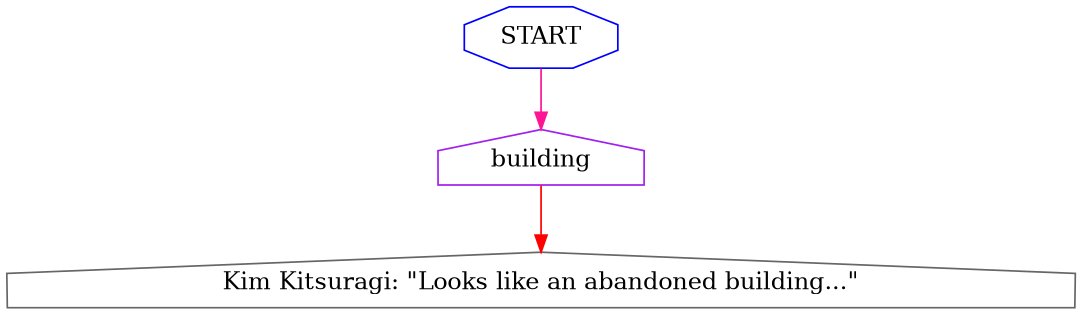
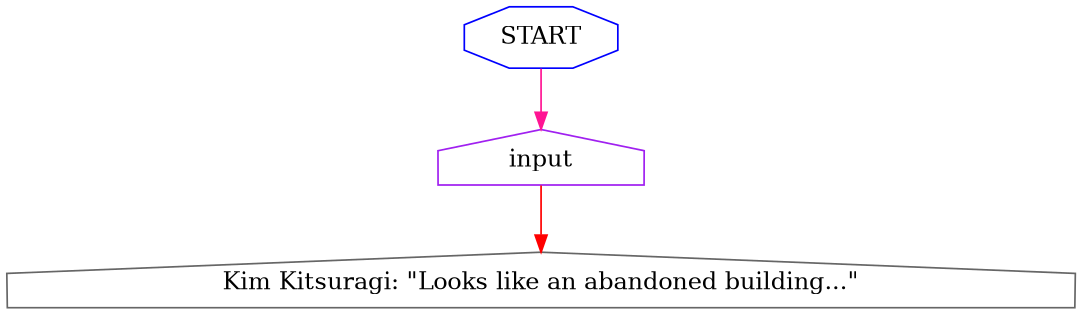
(541, 160) -> (541, 160)
